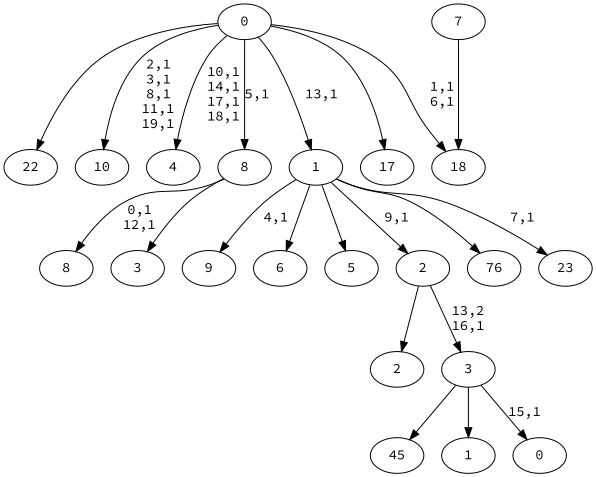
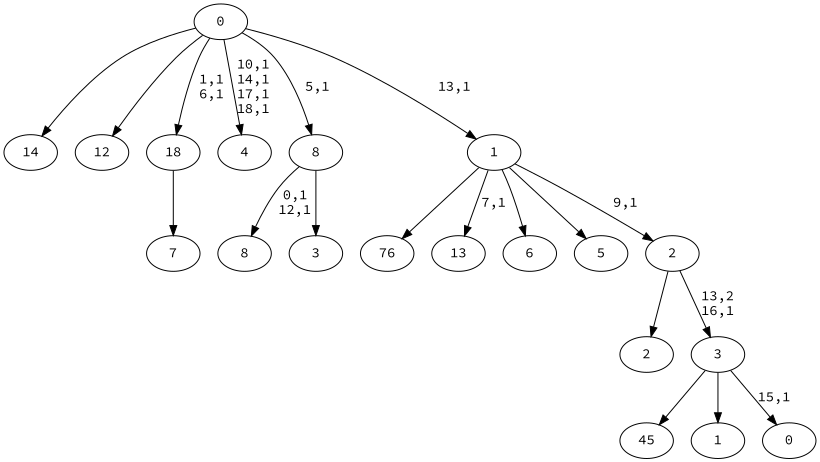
(458, 90) -> (173, 198)
(31, 167) -> (102, 153)
(102, 167) -> none
(387, 167) -> (31, 153)
(209, 268) -> none
(565, 268) -> (458, 254)
